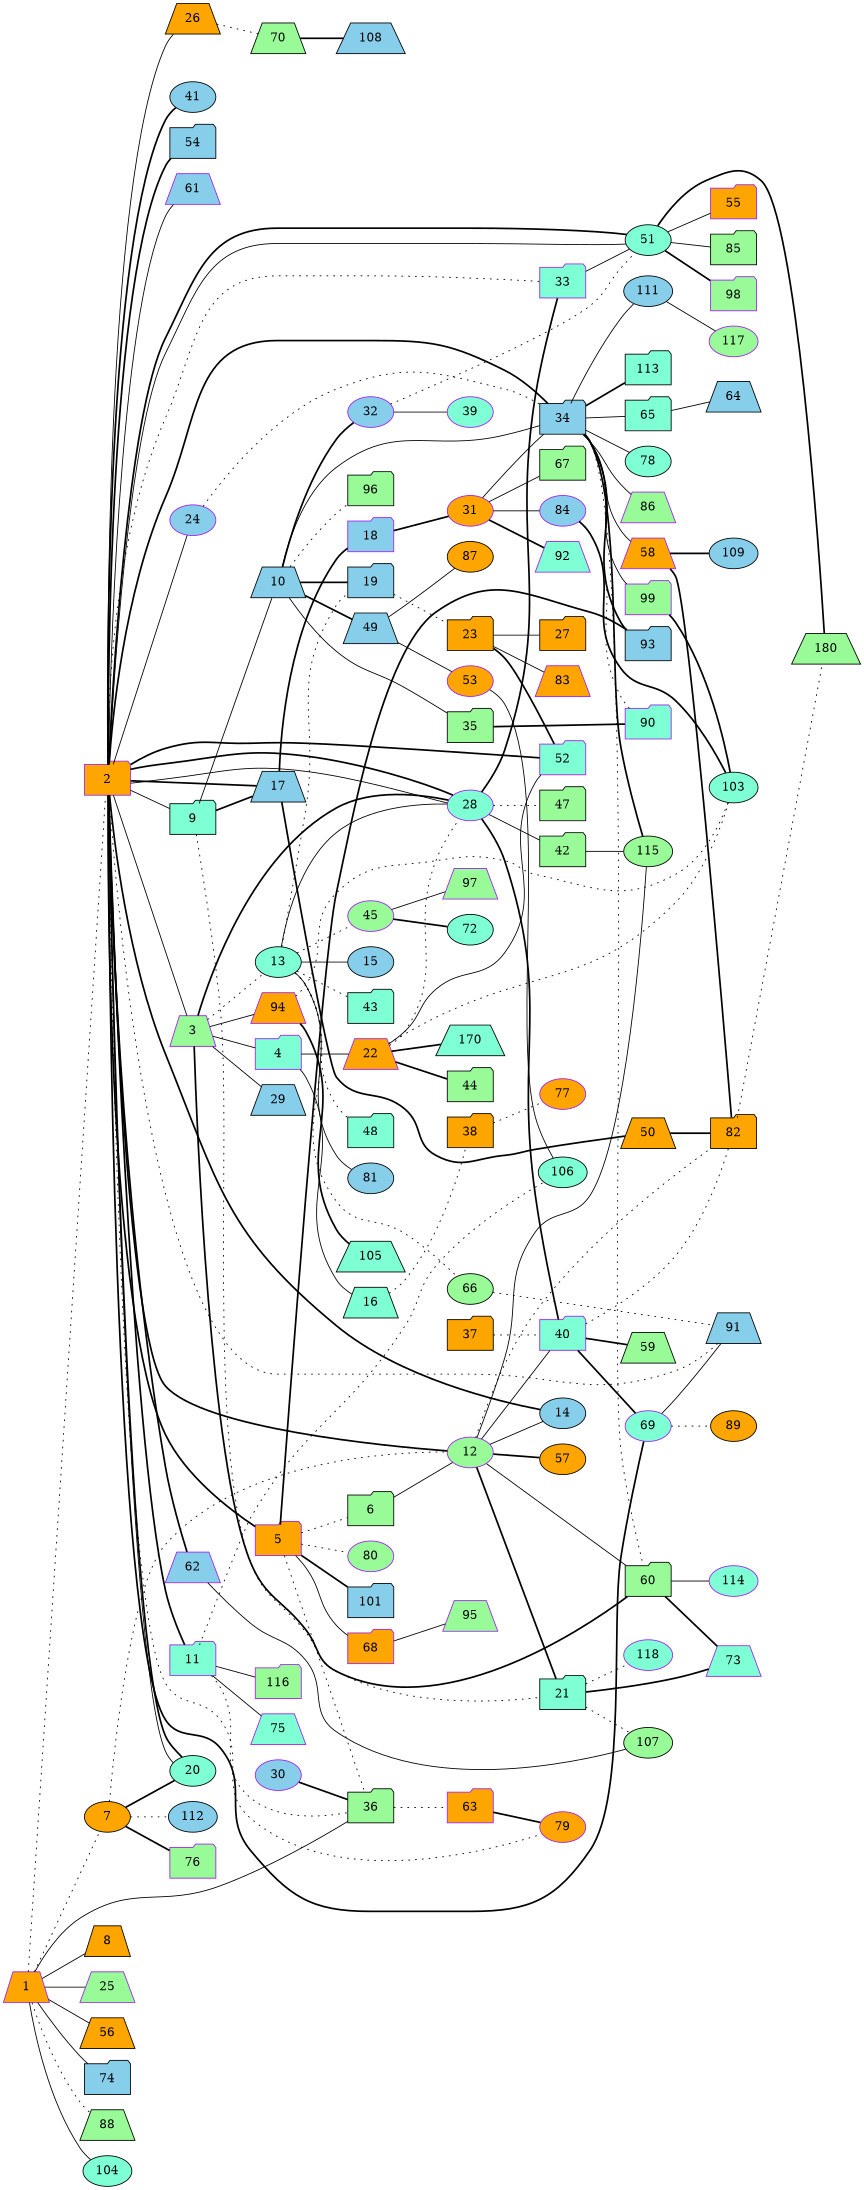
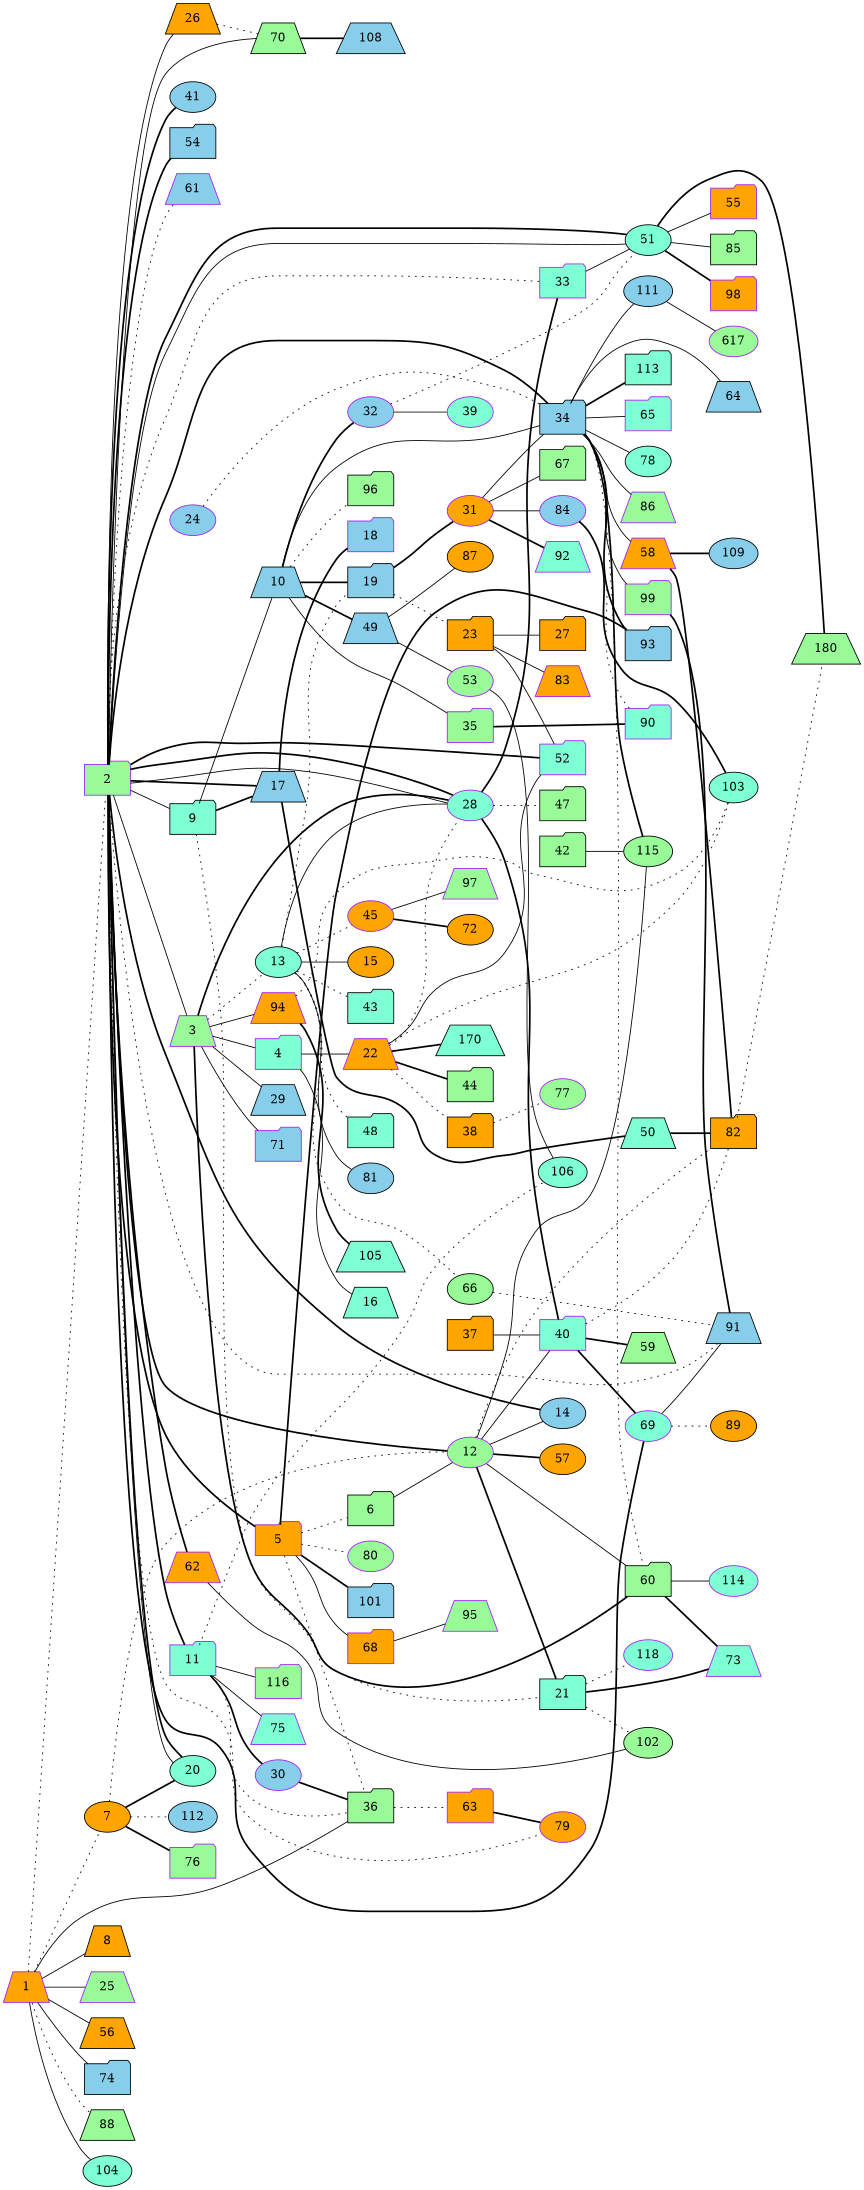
(734, 295) -> (734, 295)
(734, 341) -> (734, 341)
(691, 406) -> (638, 340)
(648, 415) -> (648, 415)
(121, 481) -> (125, 439)
(421, 523) -> (423, 544)
(150, 650) -> (142, 169)
(470, 681) -> (470, 681)
(708, 690) -> (705, 962)
(528, 694) -> (528, 694)
(470, 727) -> (470, 727)
(107, 780) -> (107, 780)
(514, 827) -> none
(371, 916) -> (371, 916)
(470, 930) -> (470, 930)
(371, 962) -> (371, 962)
(563, 1094) -> (563, 1094)
(648, 1133) -> (648, 1133)
none -> (278, 1146)
(438, 1226) -> (419, 1094)
(527, 1335) -> (527, 1335)
(193, 1567) -> (193, 1567)
none -> (236, 1723)
(648, 1743) -> (648, 1743)
